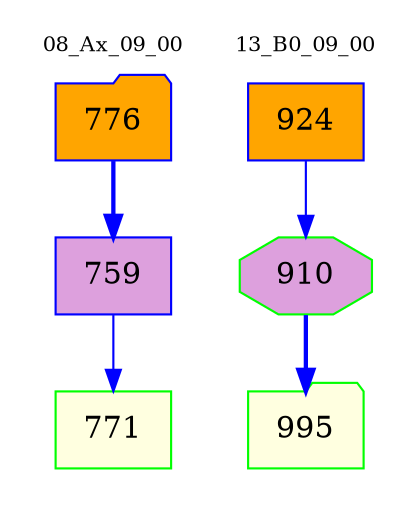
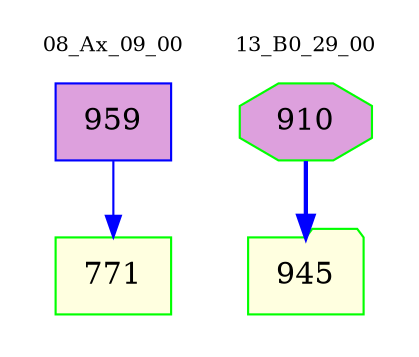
(306, 46) -> (306, 46)
(113, 122) -> none
(306, 122) -> none
(113, 276) -> (113, 122)
(306, 430) -> (306, 276)
